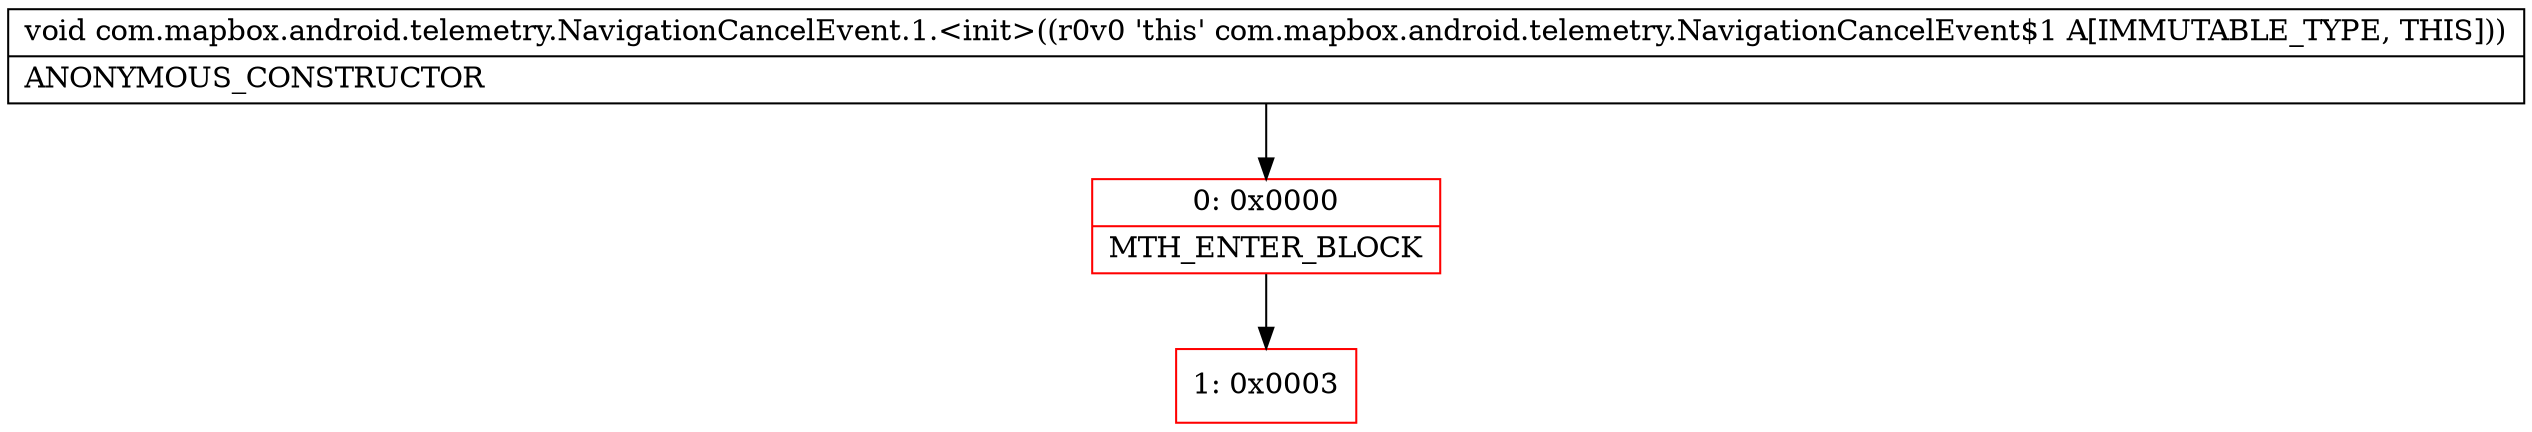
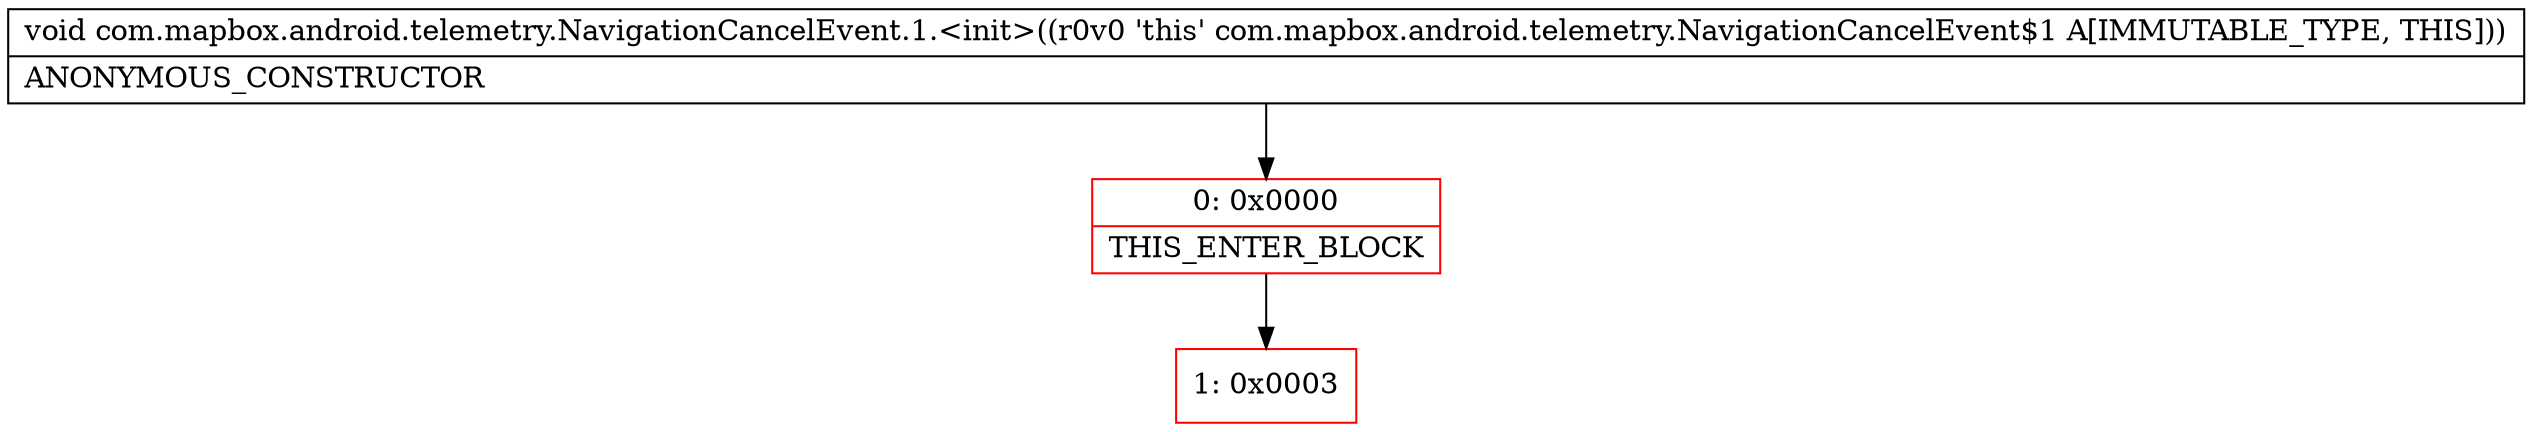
(1266, 249) -> (1266, 249)
